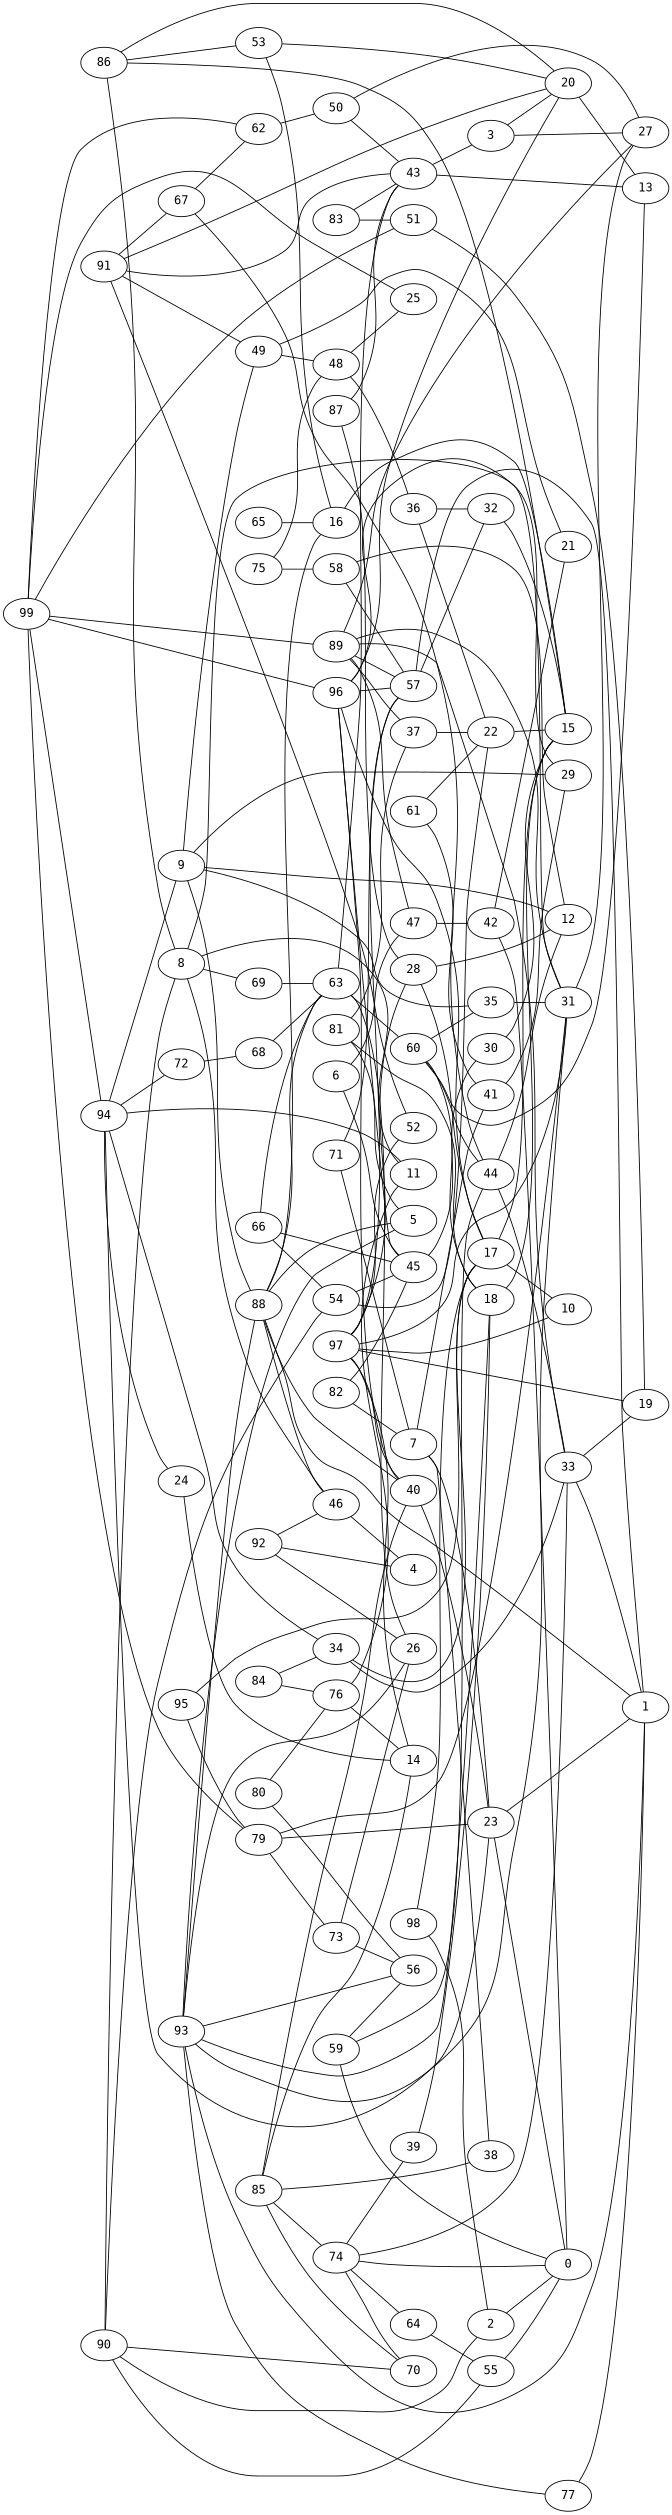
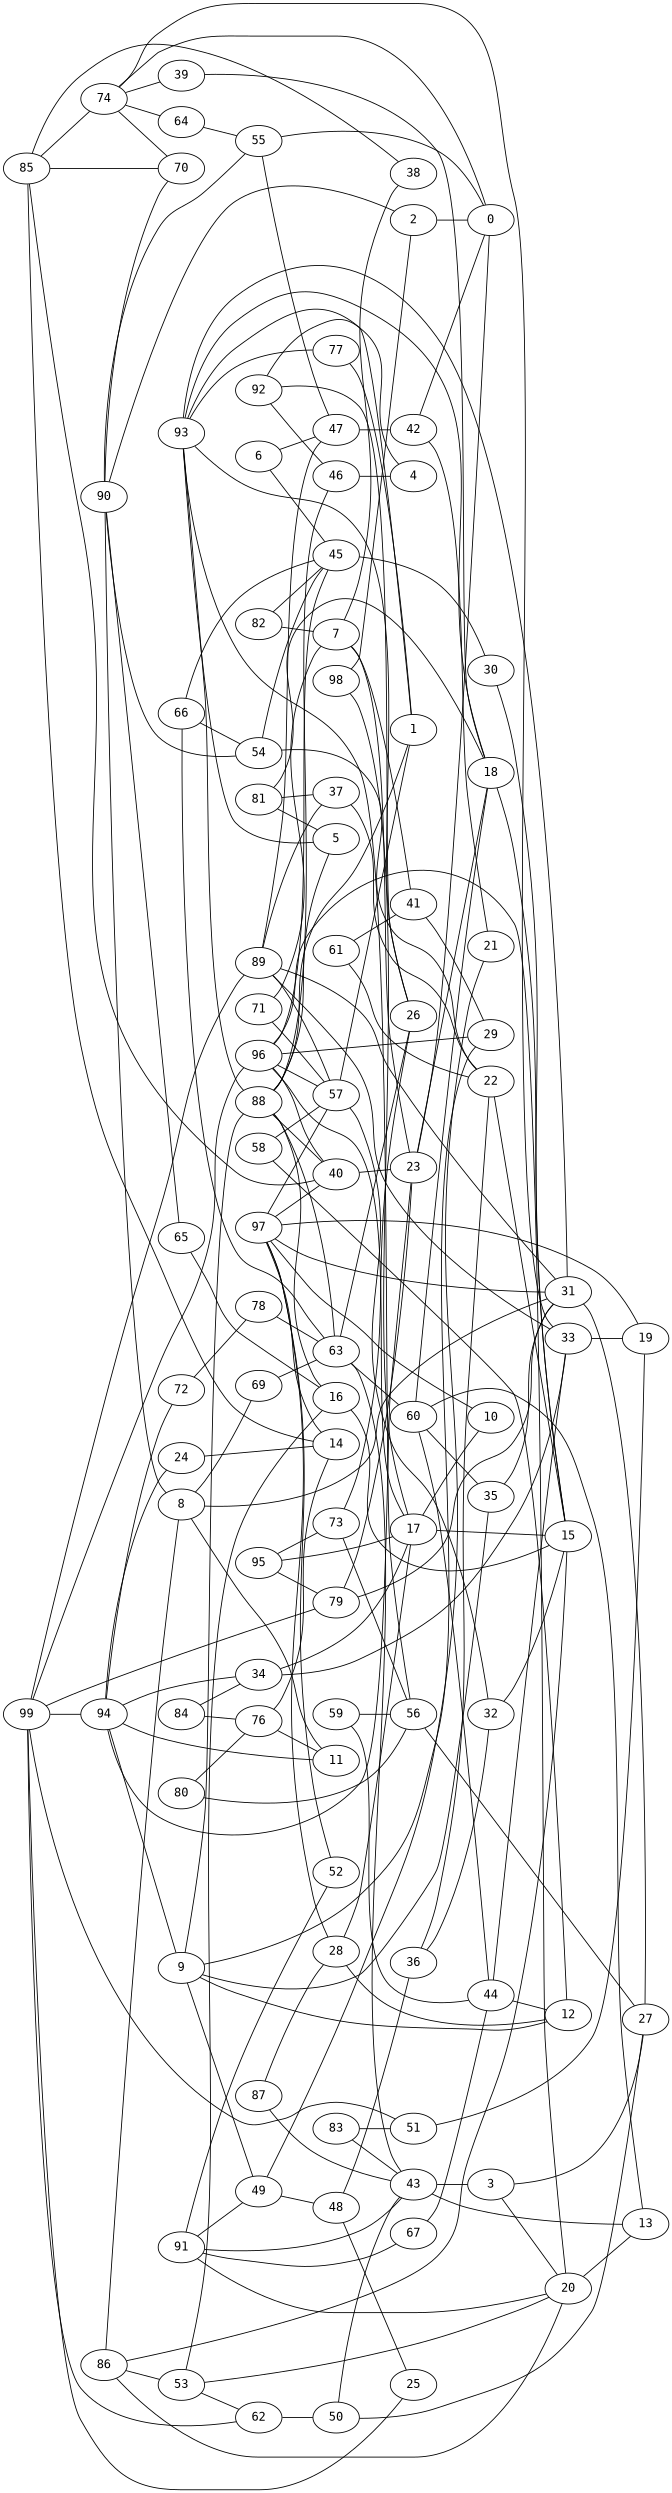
(220, 165) -> (220, 2401)
none -> (290, 287)
(446, 366) -> (530, 1867)
(259, 569) -> none
none -> (143, 868)
(259, 1053) -> (259, 1307)
(218, 1246) -> none
(613, 1586) -> none
(568, 1765) -> (452, 970)
(297, 1889) -> (295, 1545)
(414, 2192) -> none
